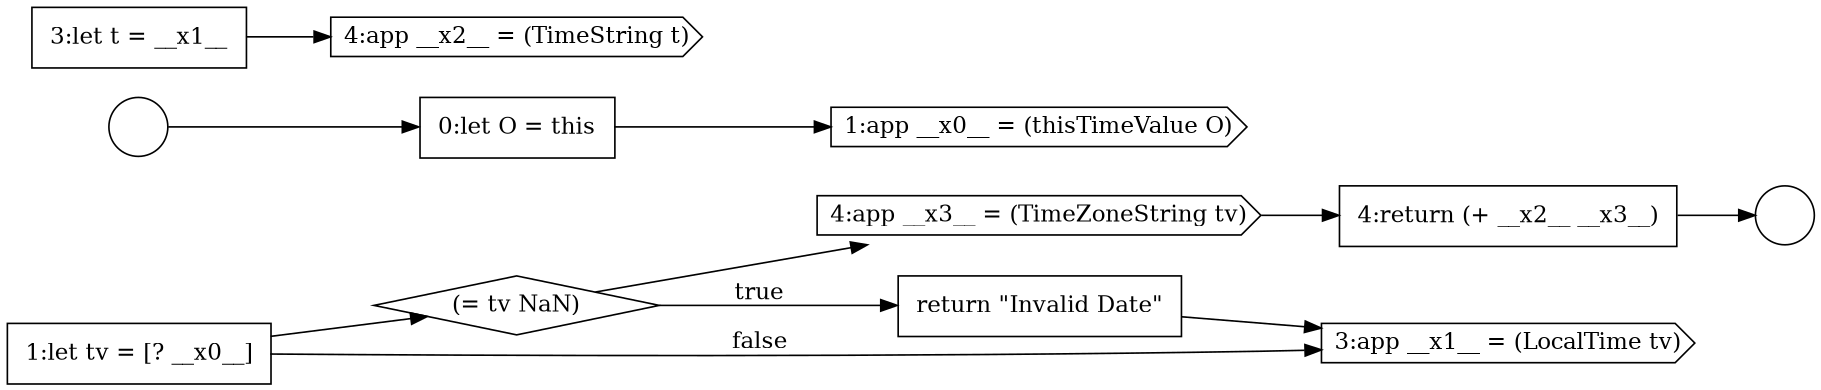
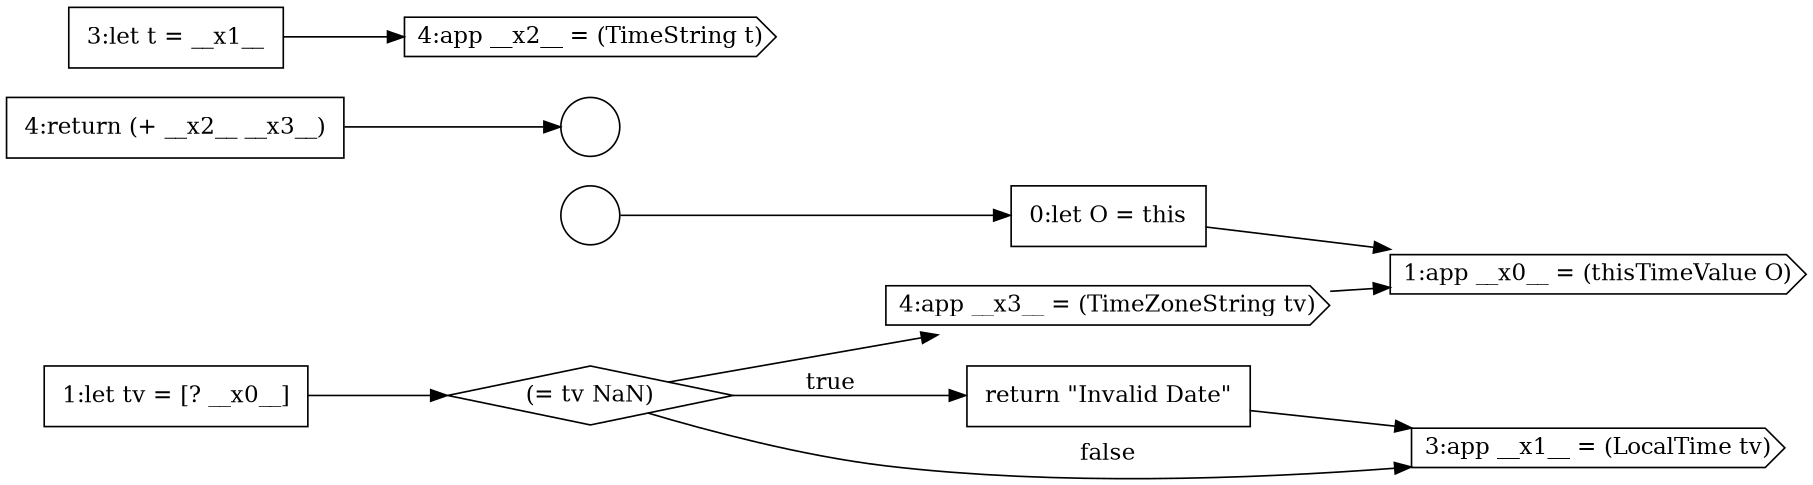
(1292, 215) -> (1352, 290)
(788, 355) -> (1018, 476)
